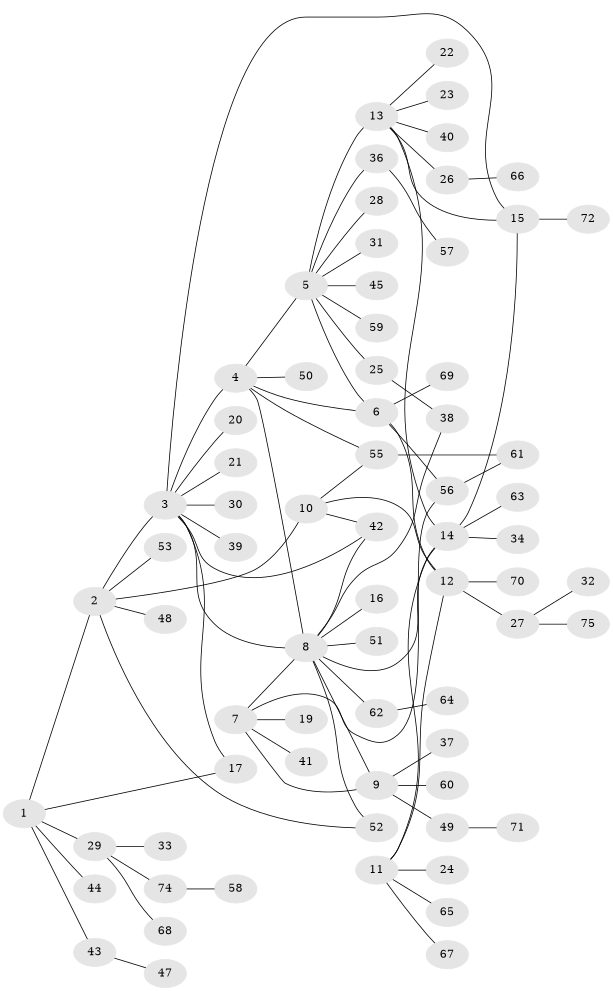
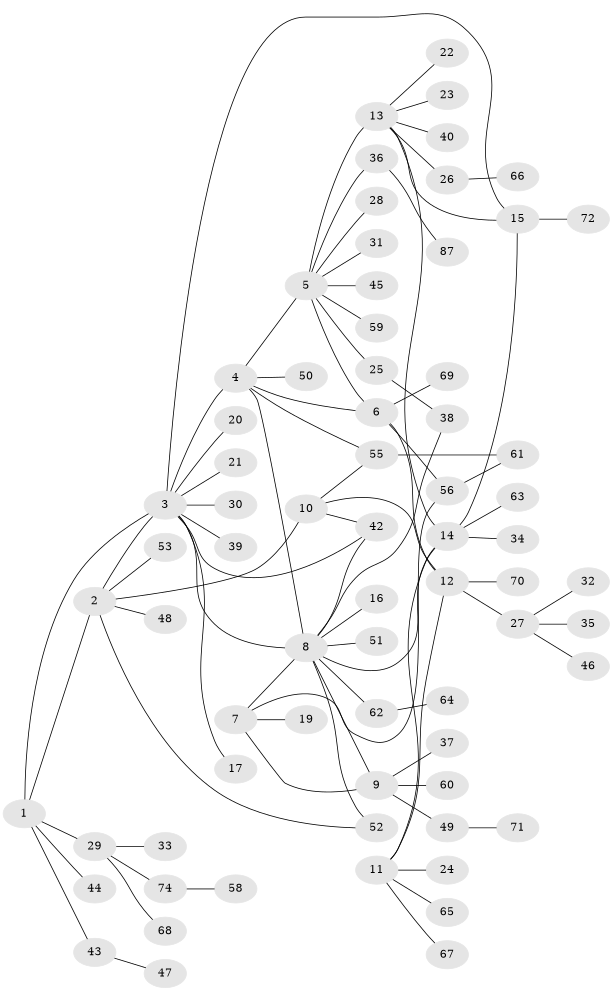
(447, 252) -> (447, 252)
(588, 624) -> (588, 624)
none -> (588, 666)
(306, 762) -> none
(130, 791) -> (48, 638)
